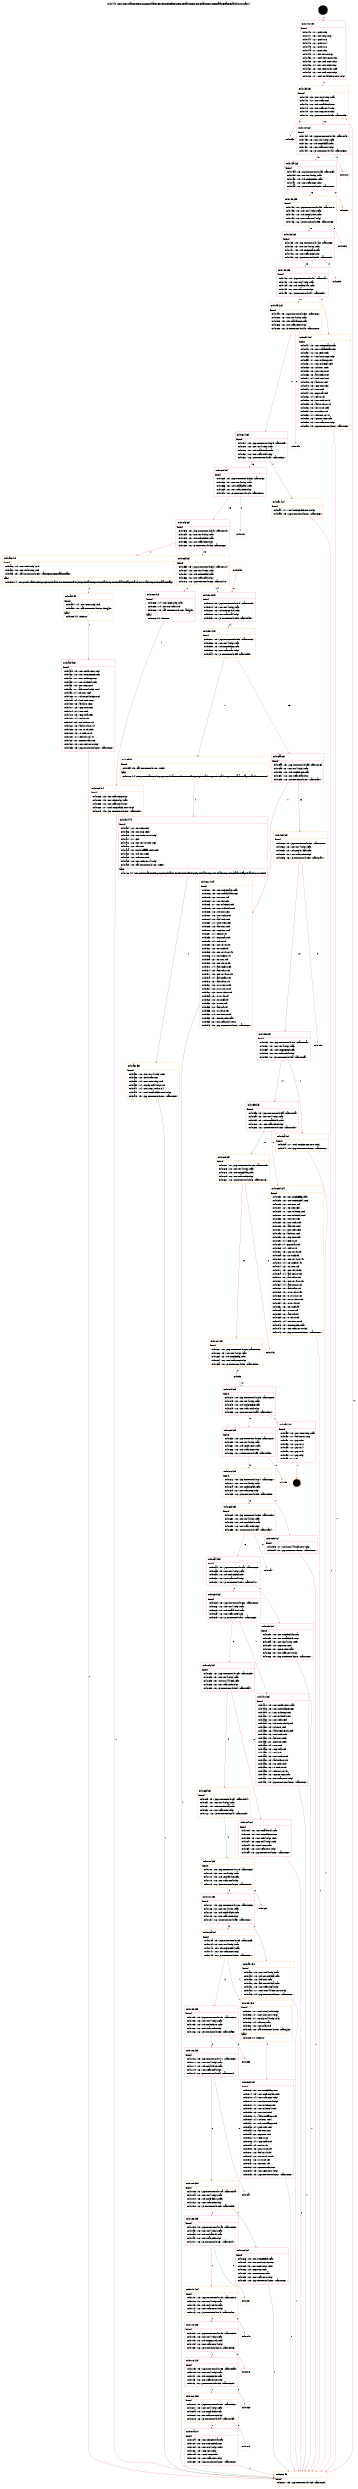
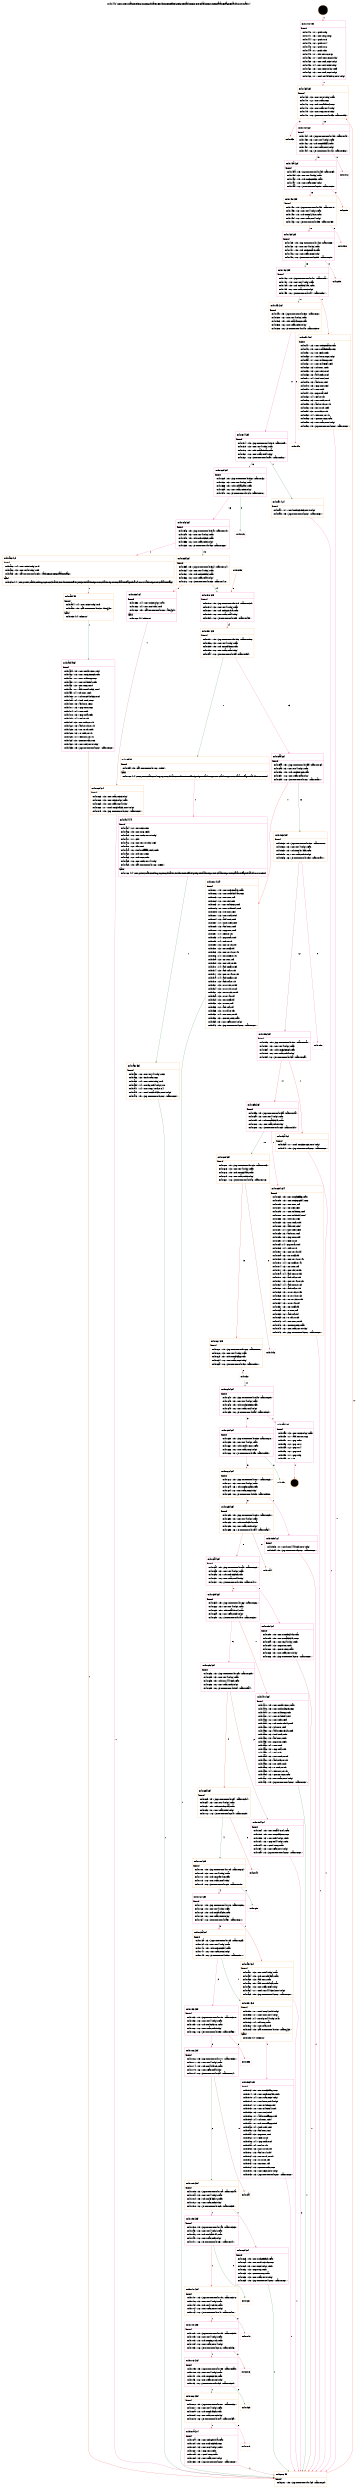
none -> (253, 1873)
